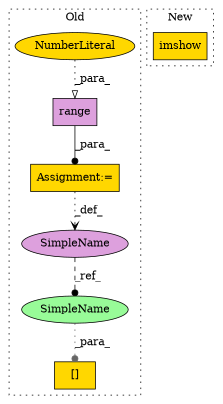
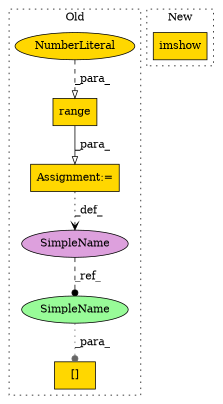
(75, 75) -> (75, 75)
(75, 112) -> (75, 112)
(75, 142) -> (75, 141)
